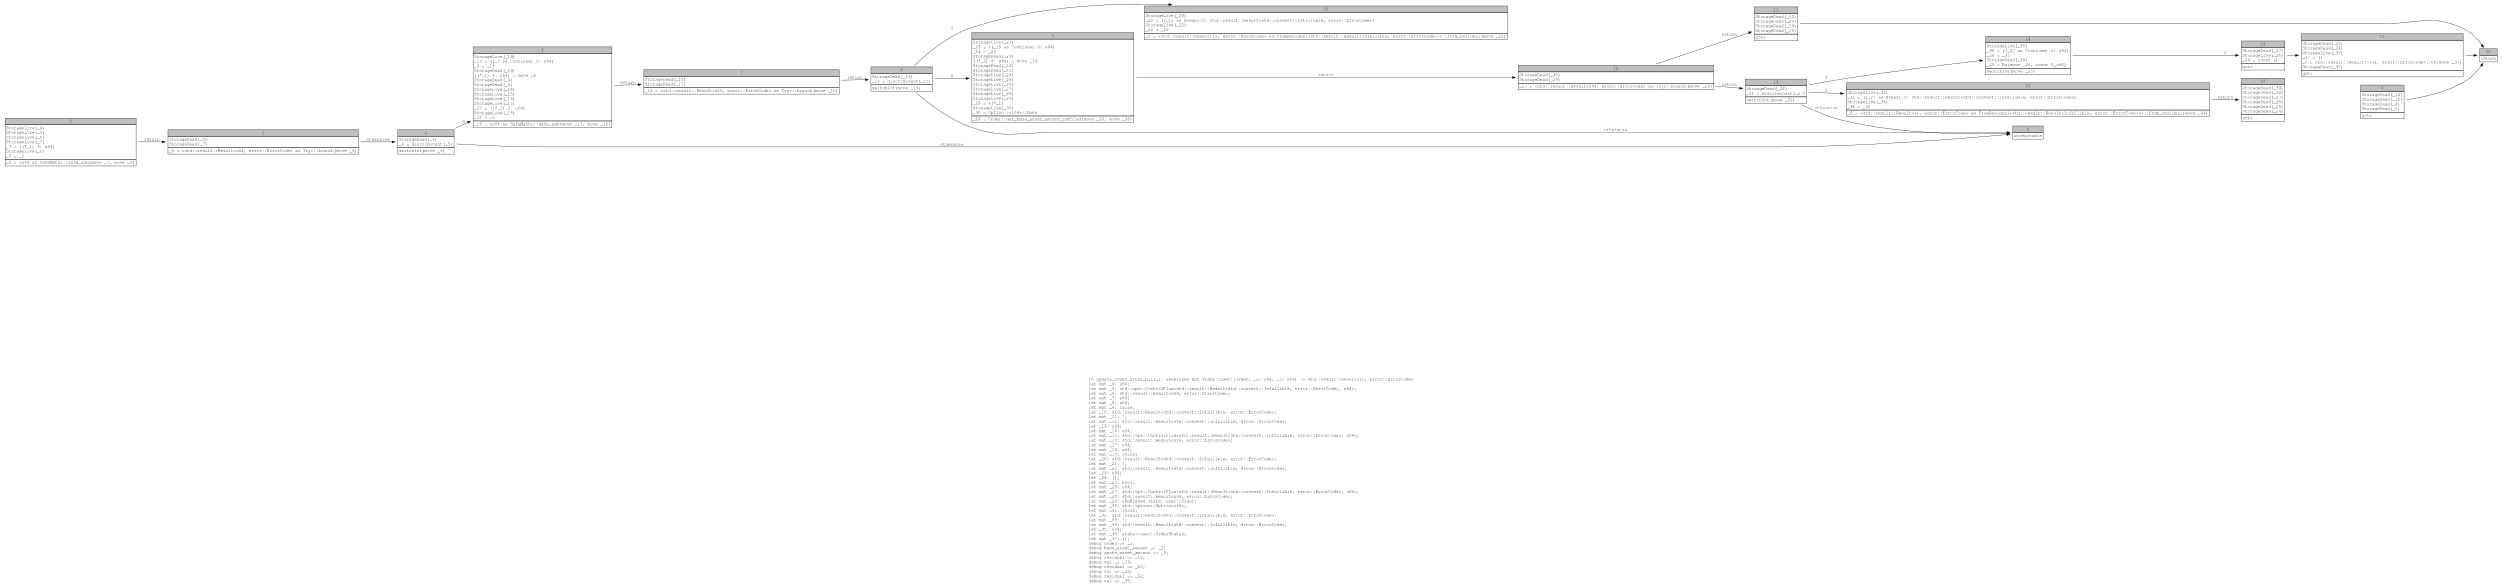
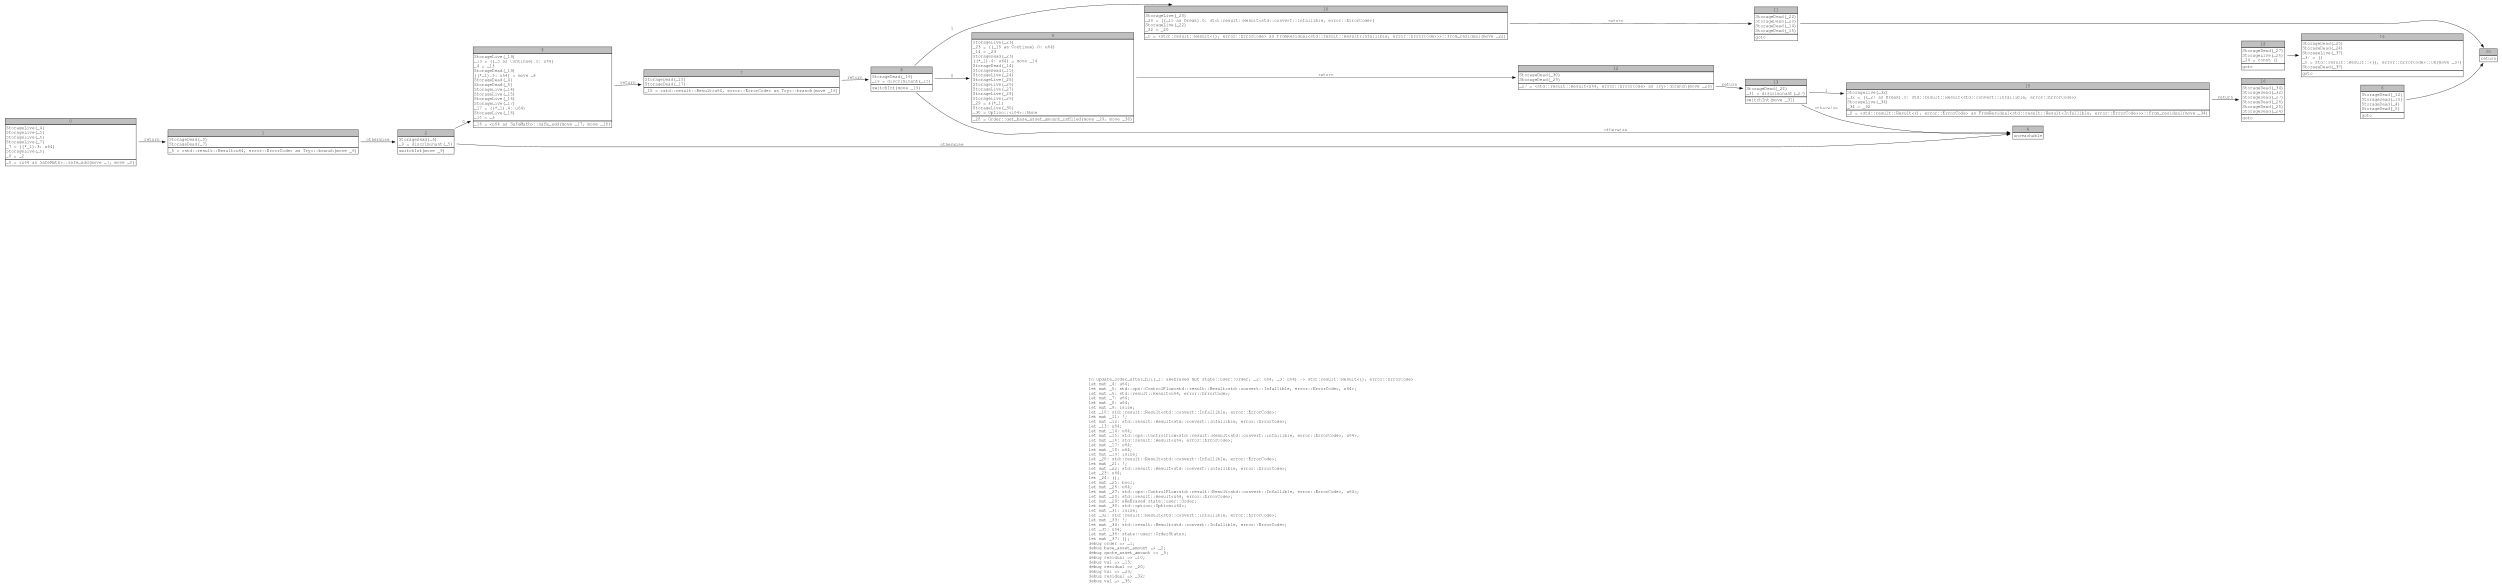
(1702, 48) -> (1629, 23)
(2028, 55) -> none
(2470, 55) -> none
